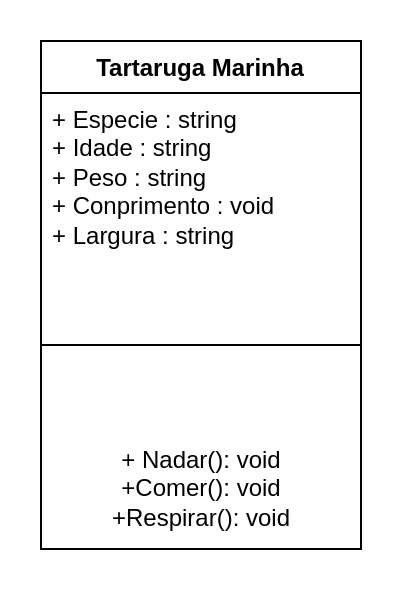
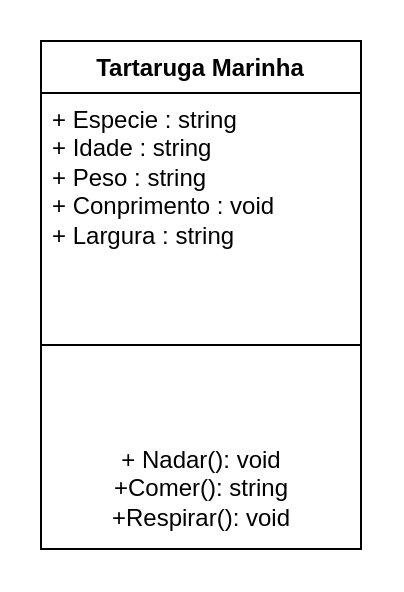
(202, 489) -> (202, 489)
